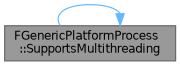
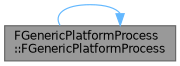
(90, 43) -> (90, 43)
